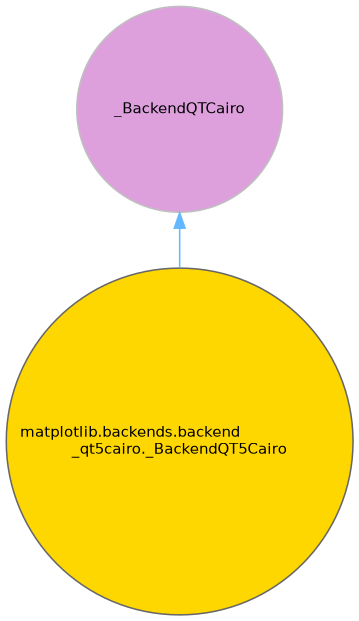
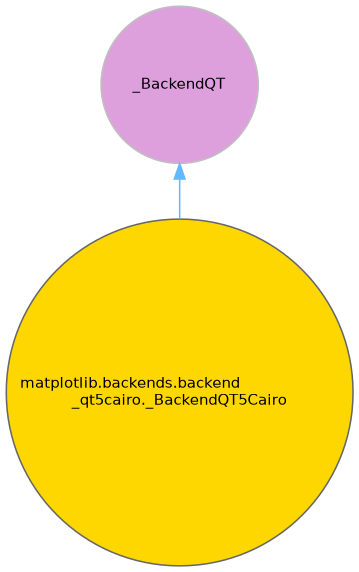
(180, 109) -> (180, 85)
